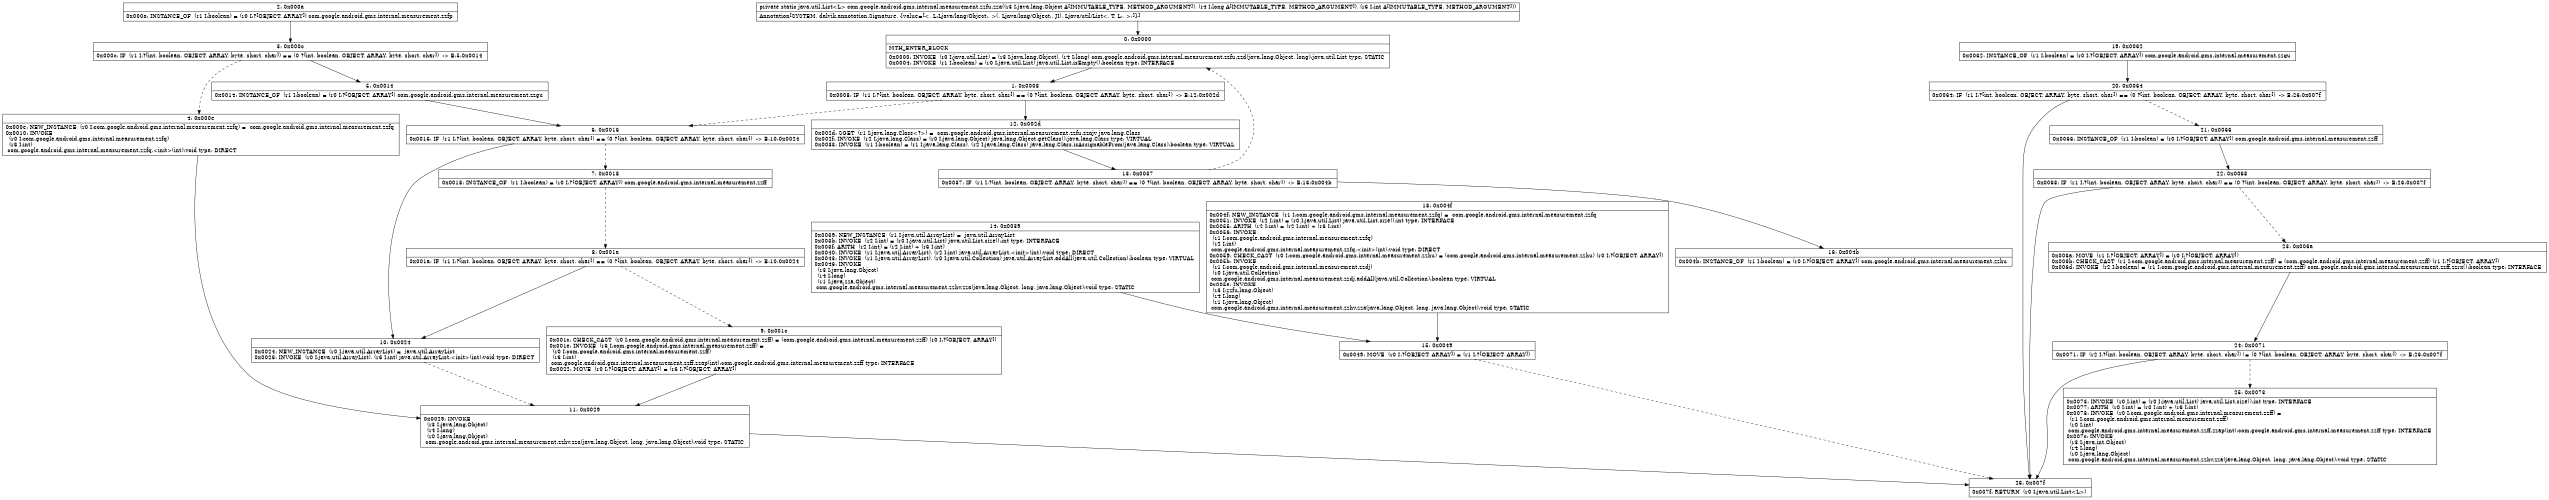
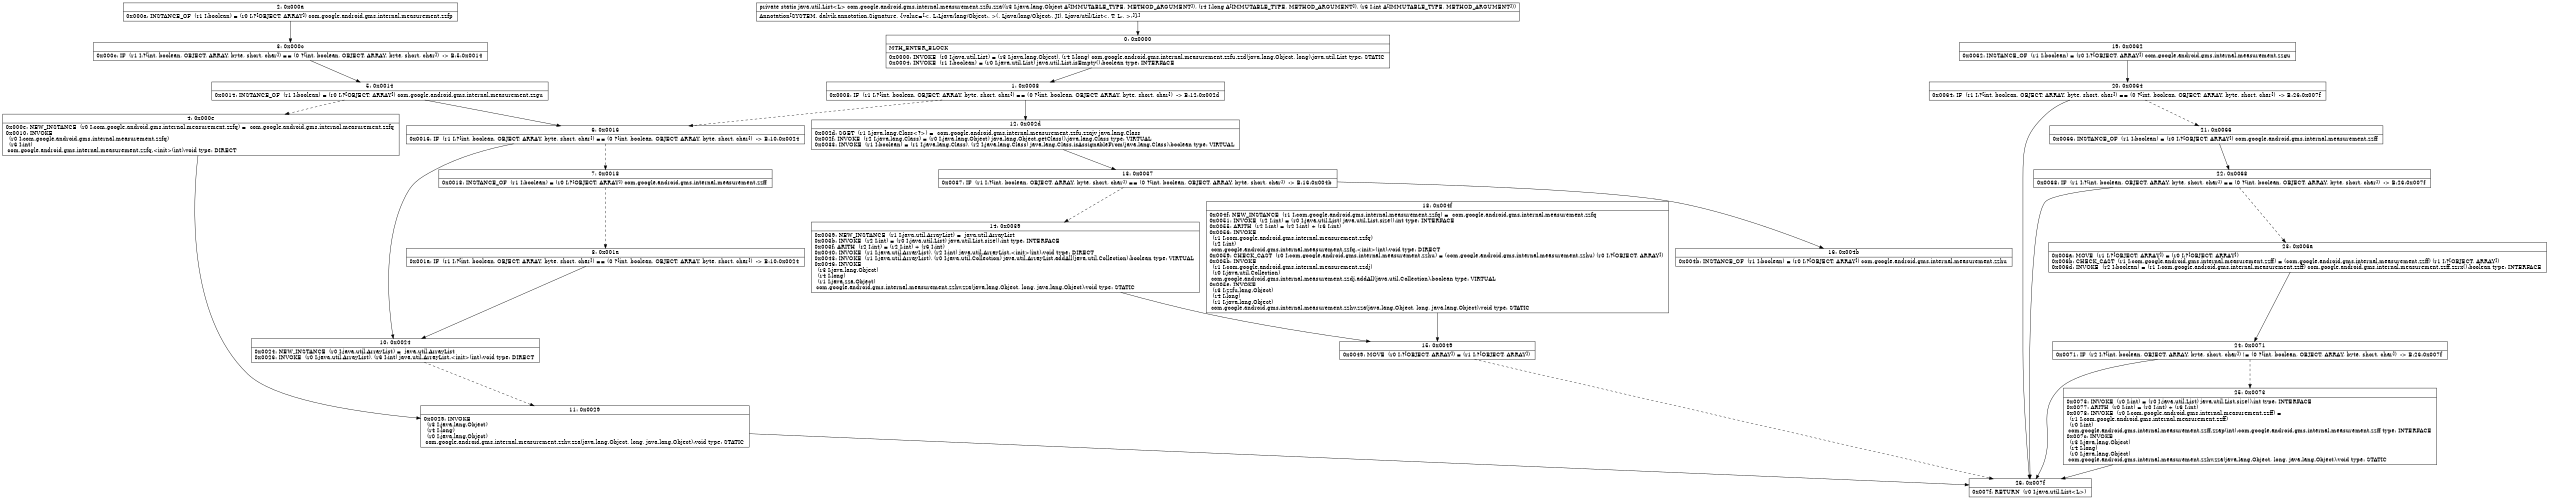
(211, 78) -> (317, 107)
(1254, 123) -> (1096, 204)
(774, 350) -> none
(2096, 443) -> (2099, 443)
none -> (2089, 471)
